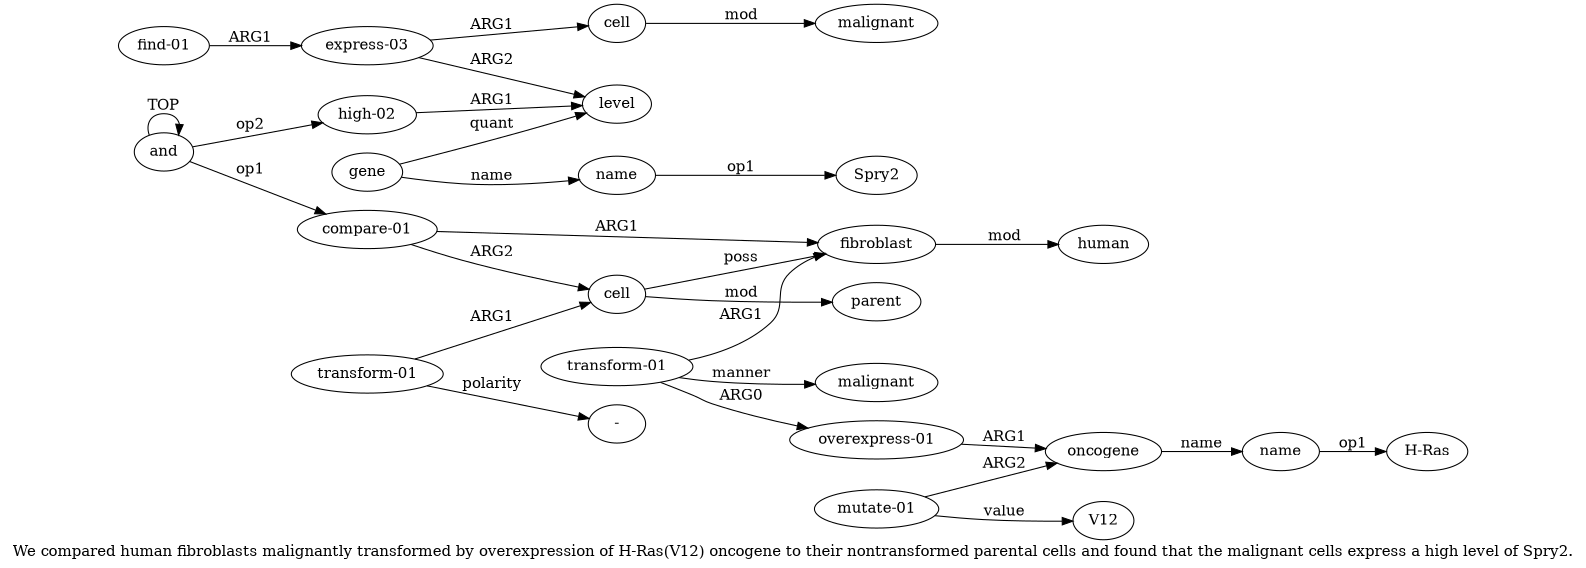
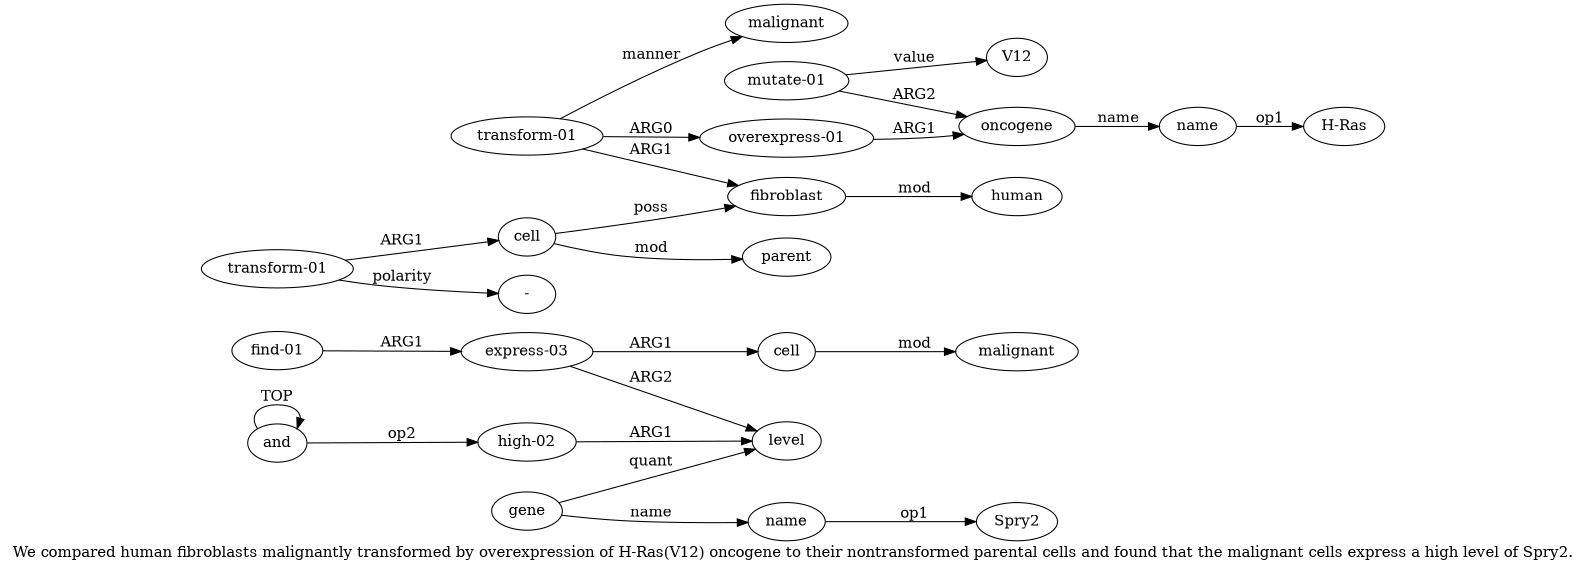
(367, 230) -> none
